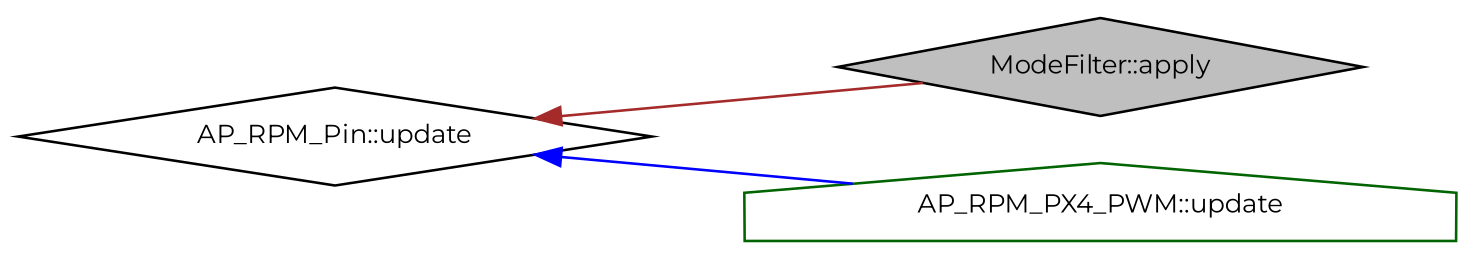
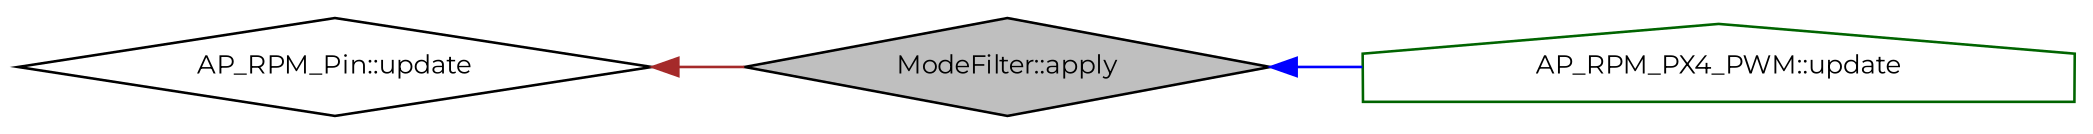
(707, 170) -> (1330, 67)
